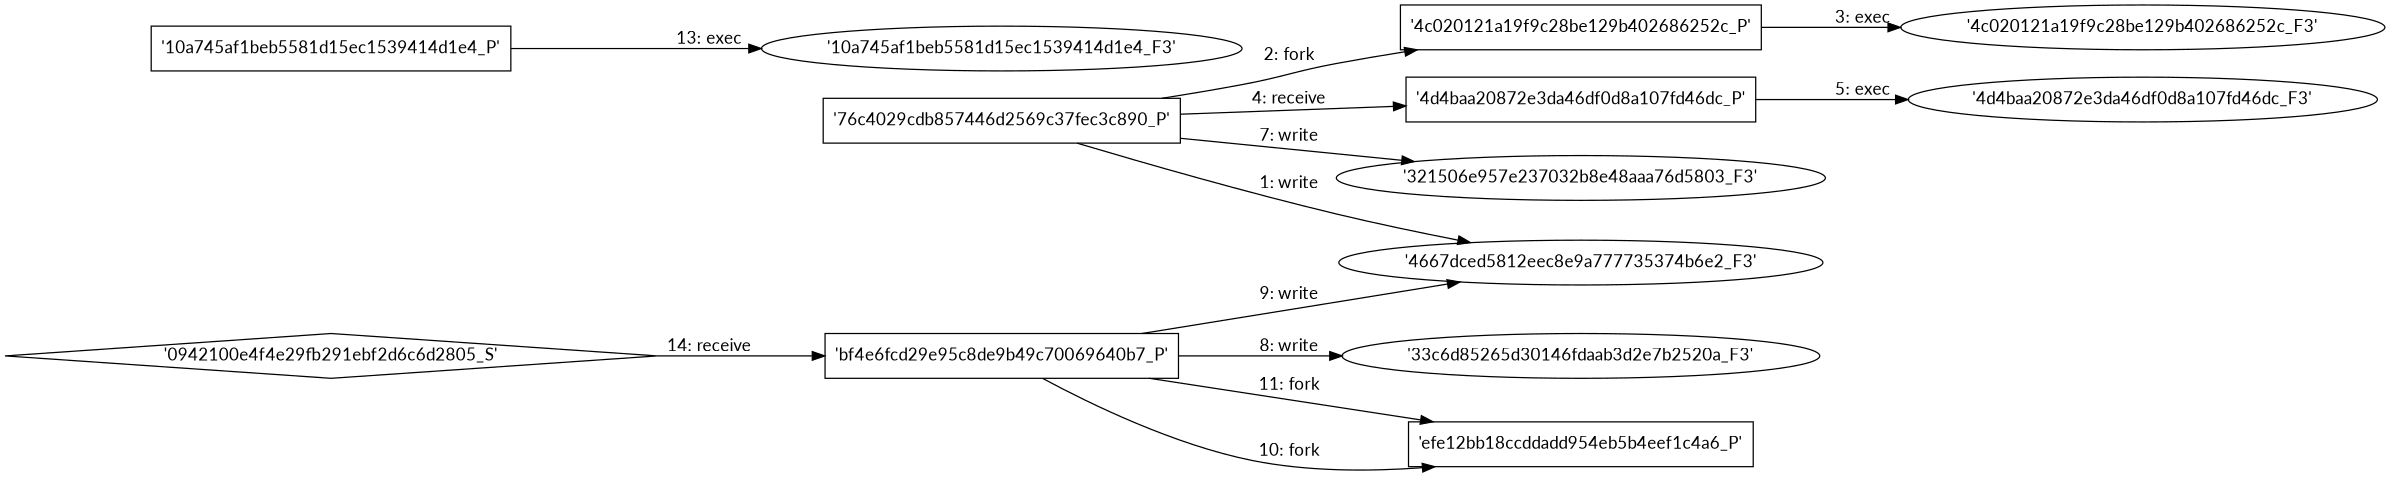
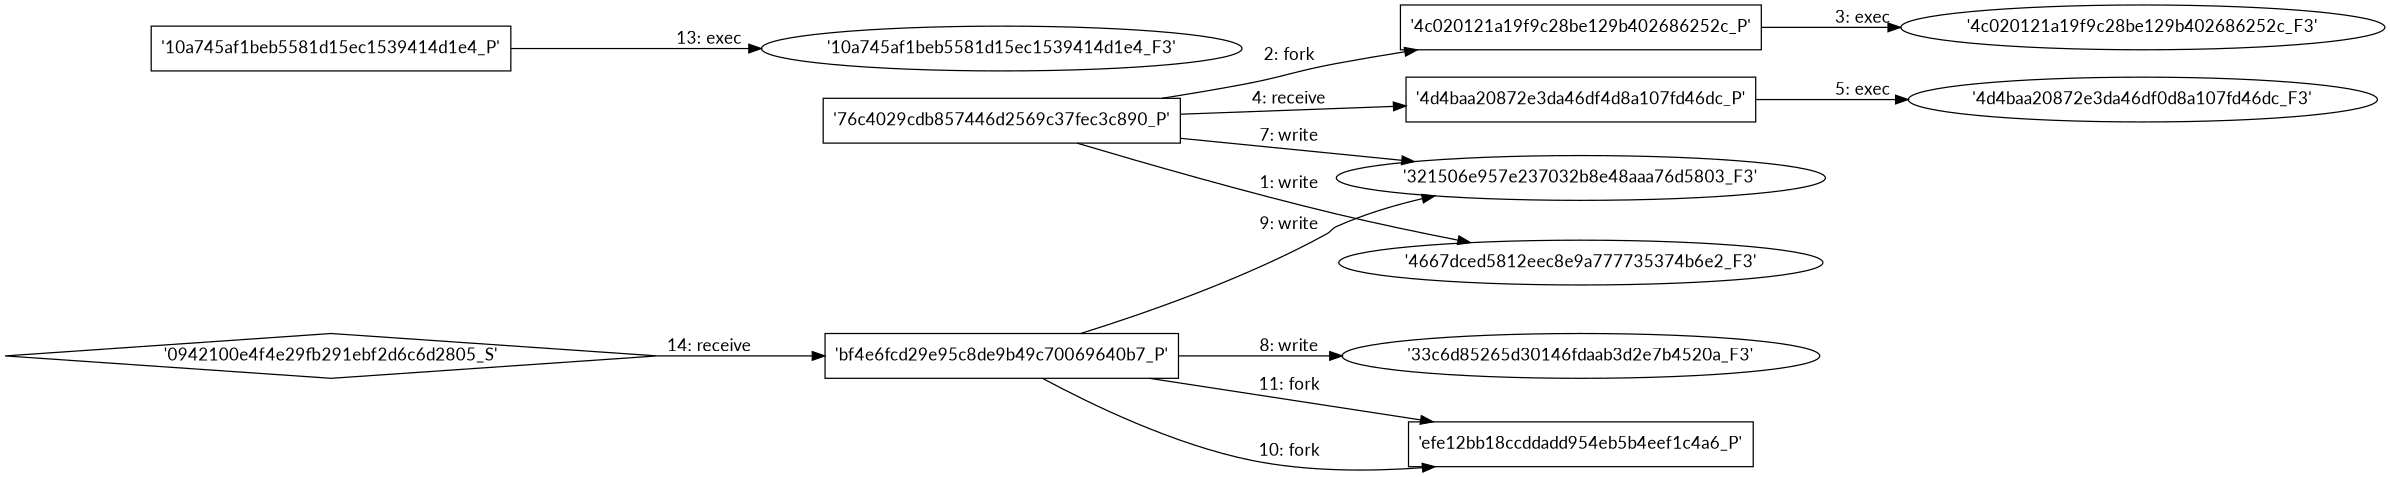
(1581, 100) -> (1581, 100)
(1295, 309) -> (1253, 270)
(1581, 356) -> (1581, 356)
